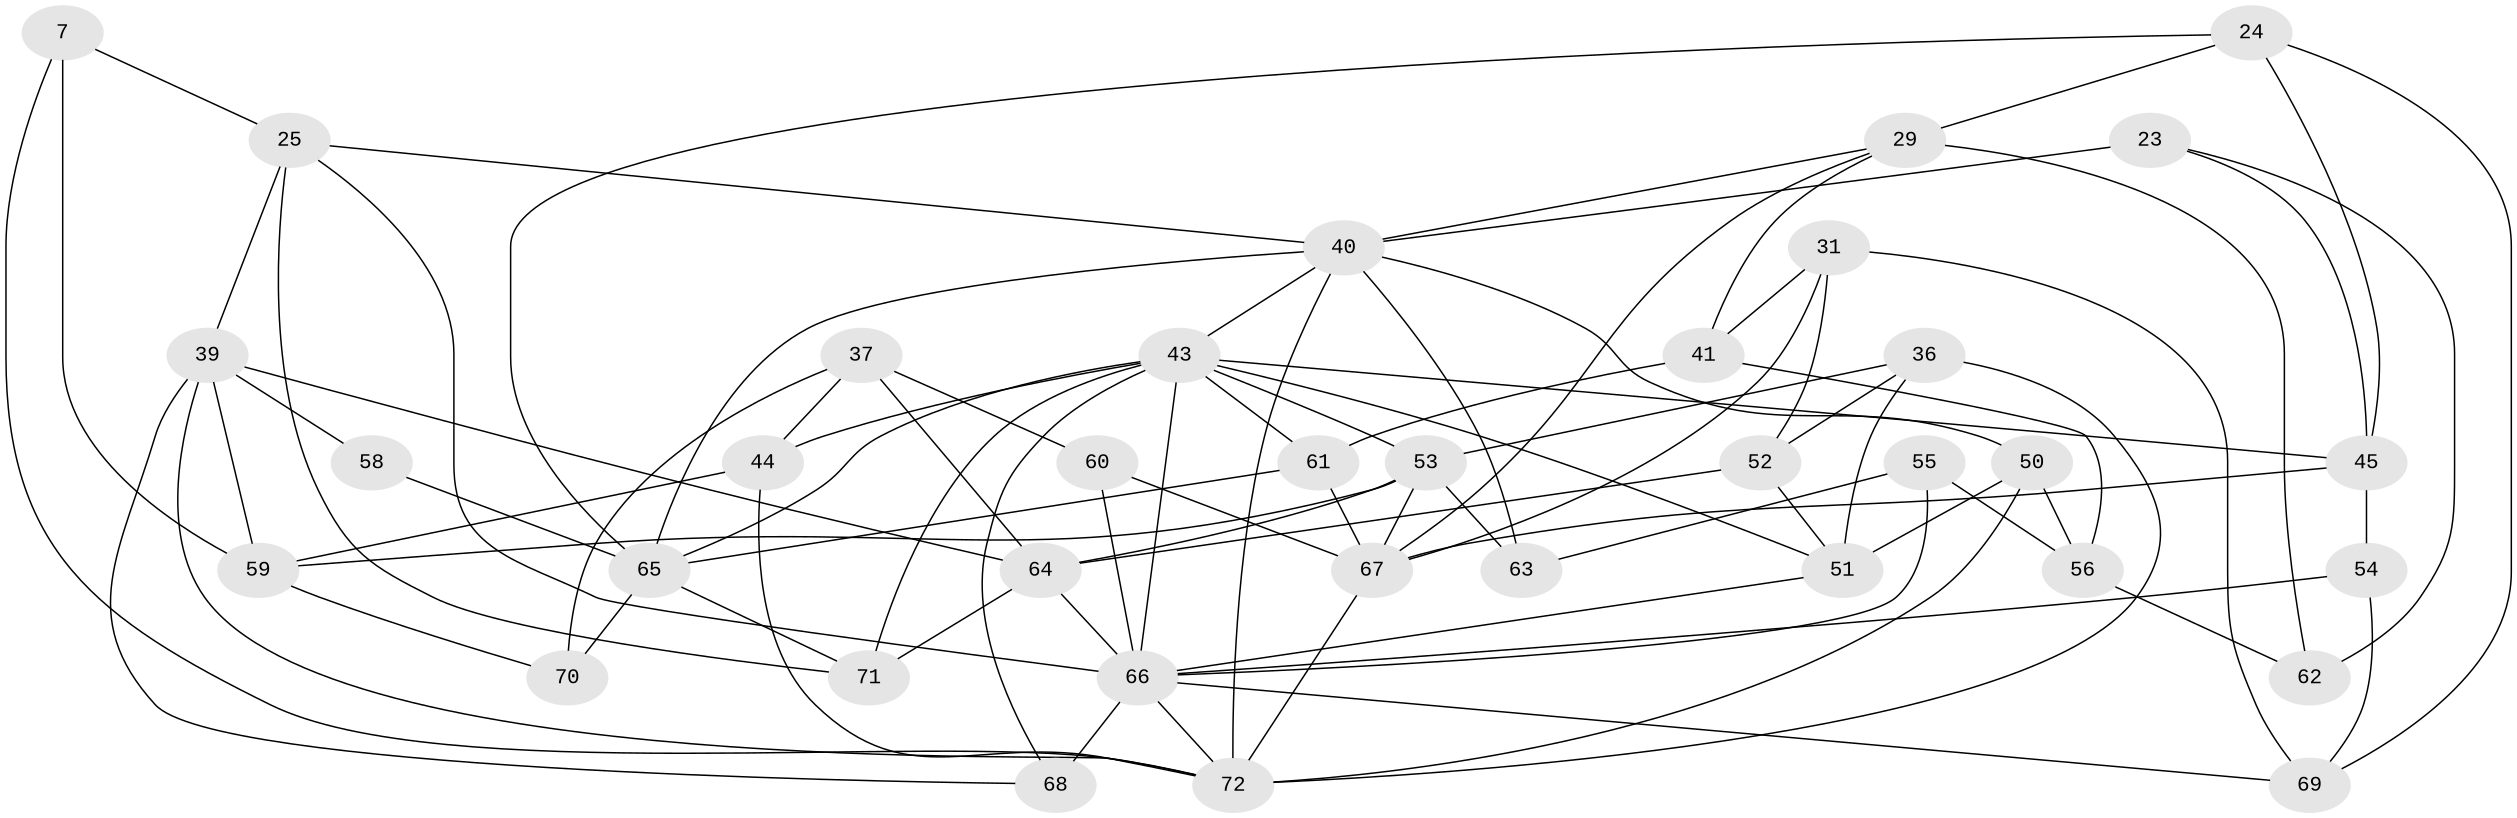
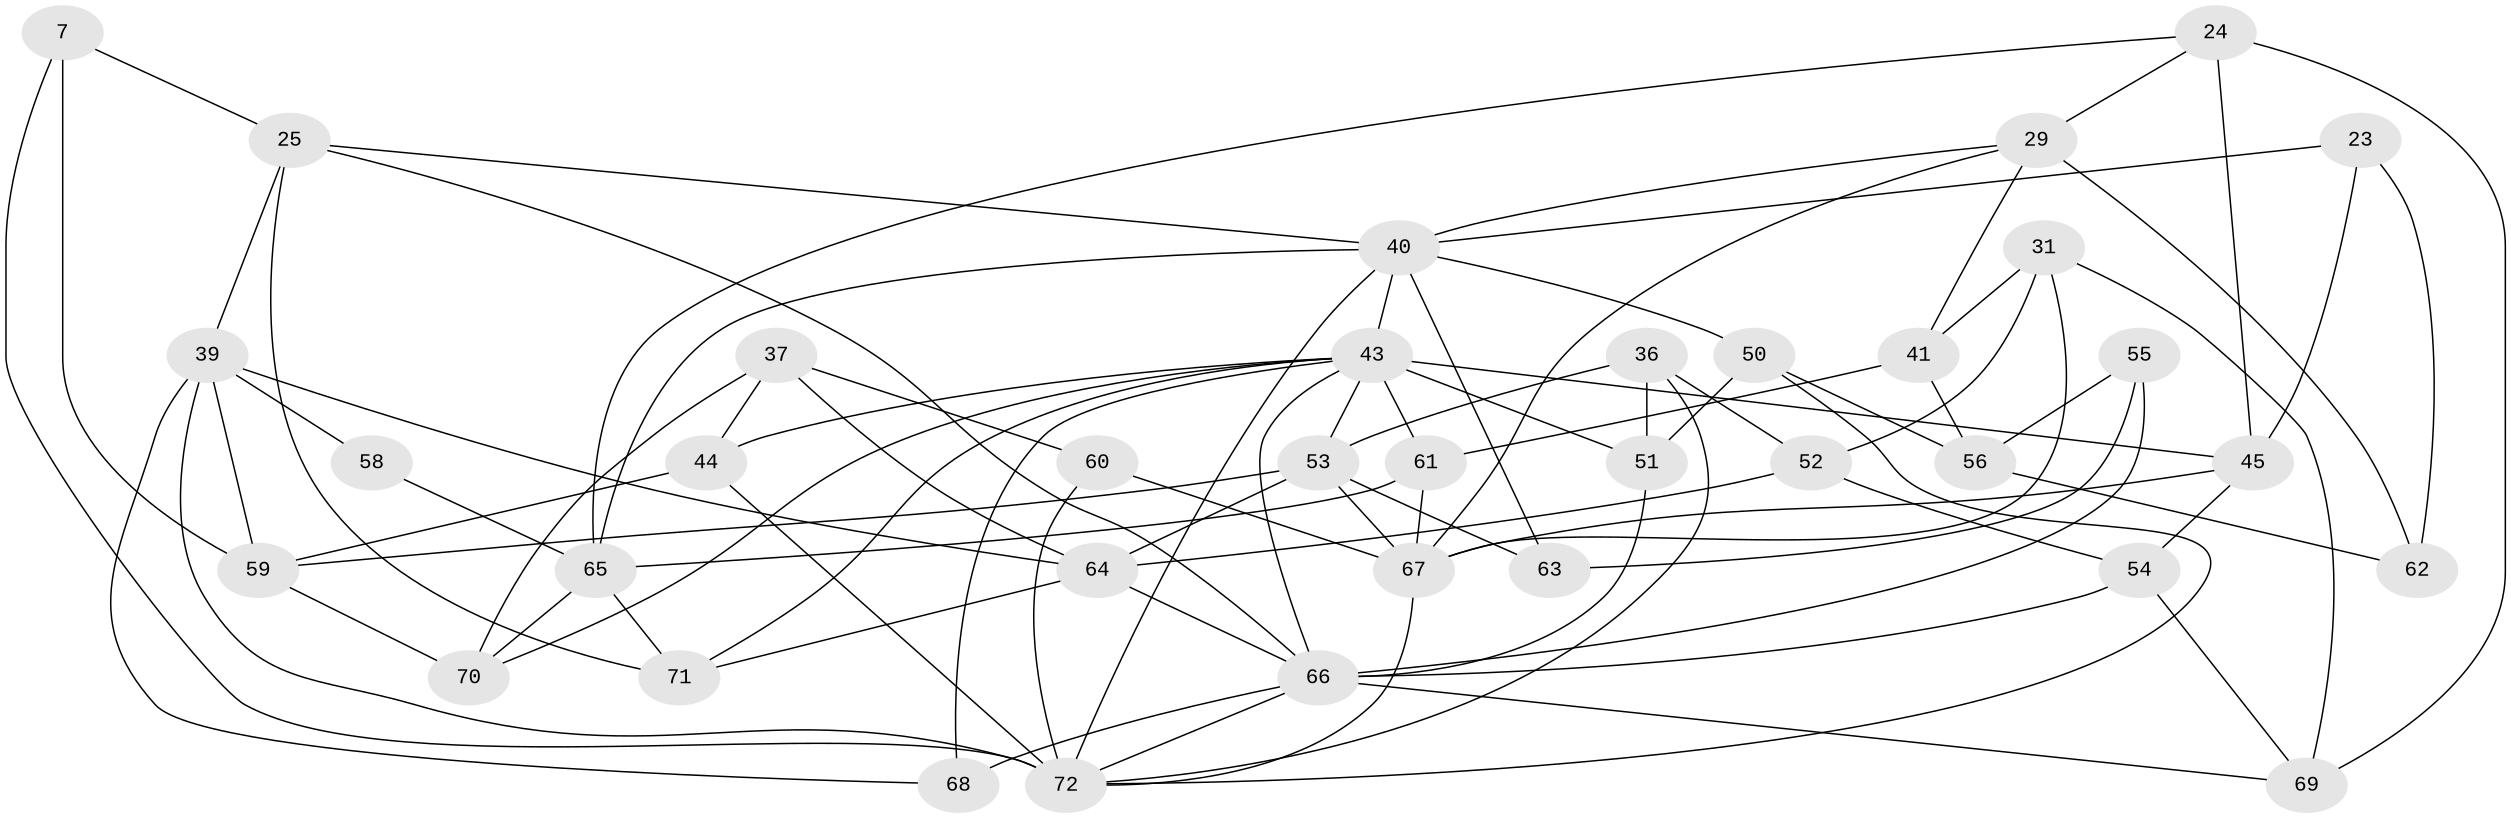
(898, 428) -> (893, 444)
(1801, 517) -> (1946, 514)
(1118, 570) -> (1034, 619)
